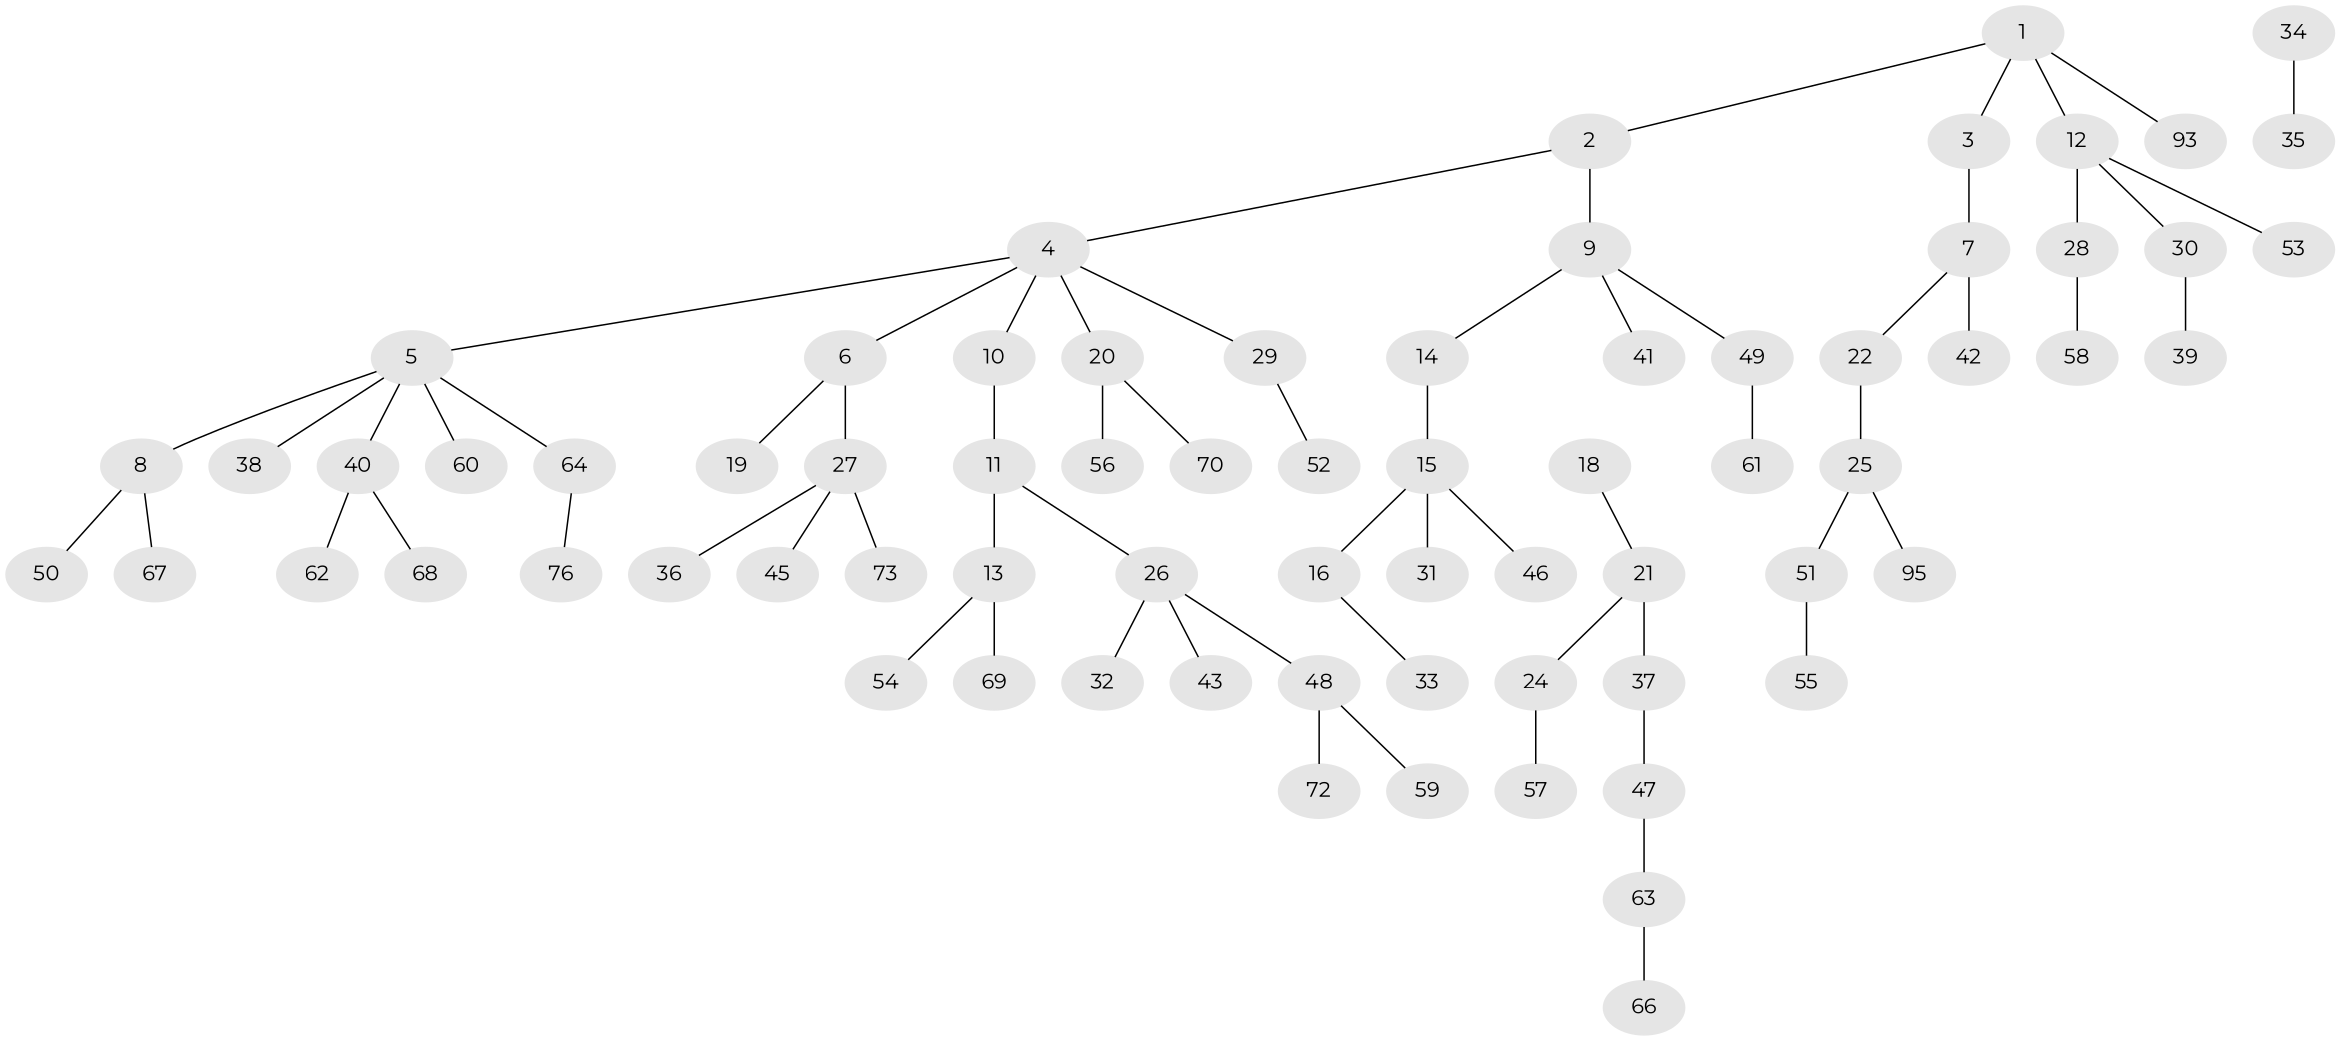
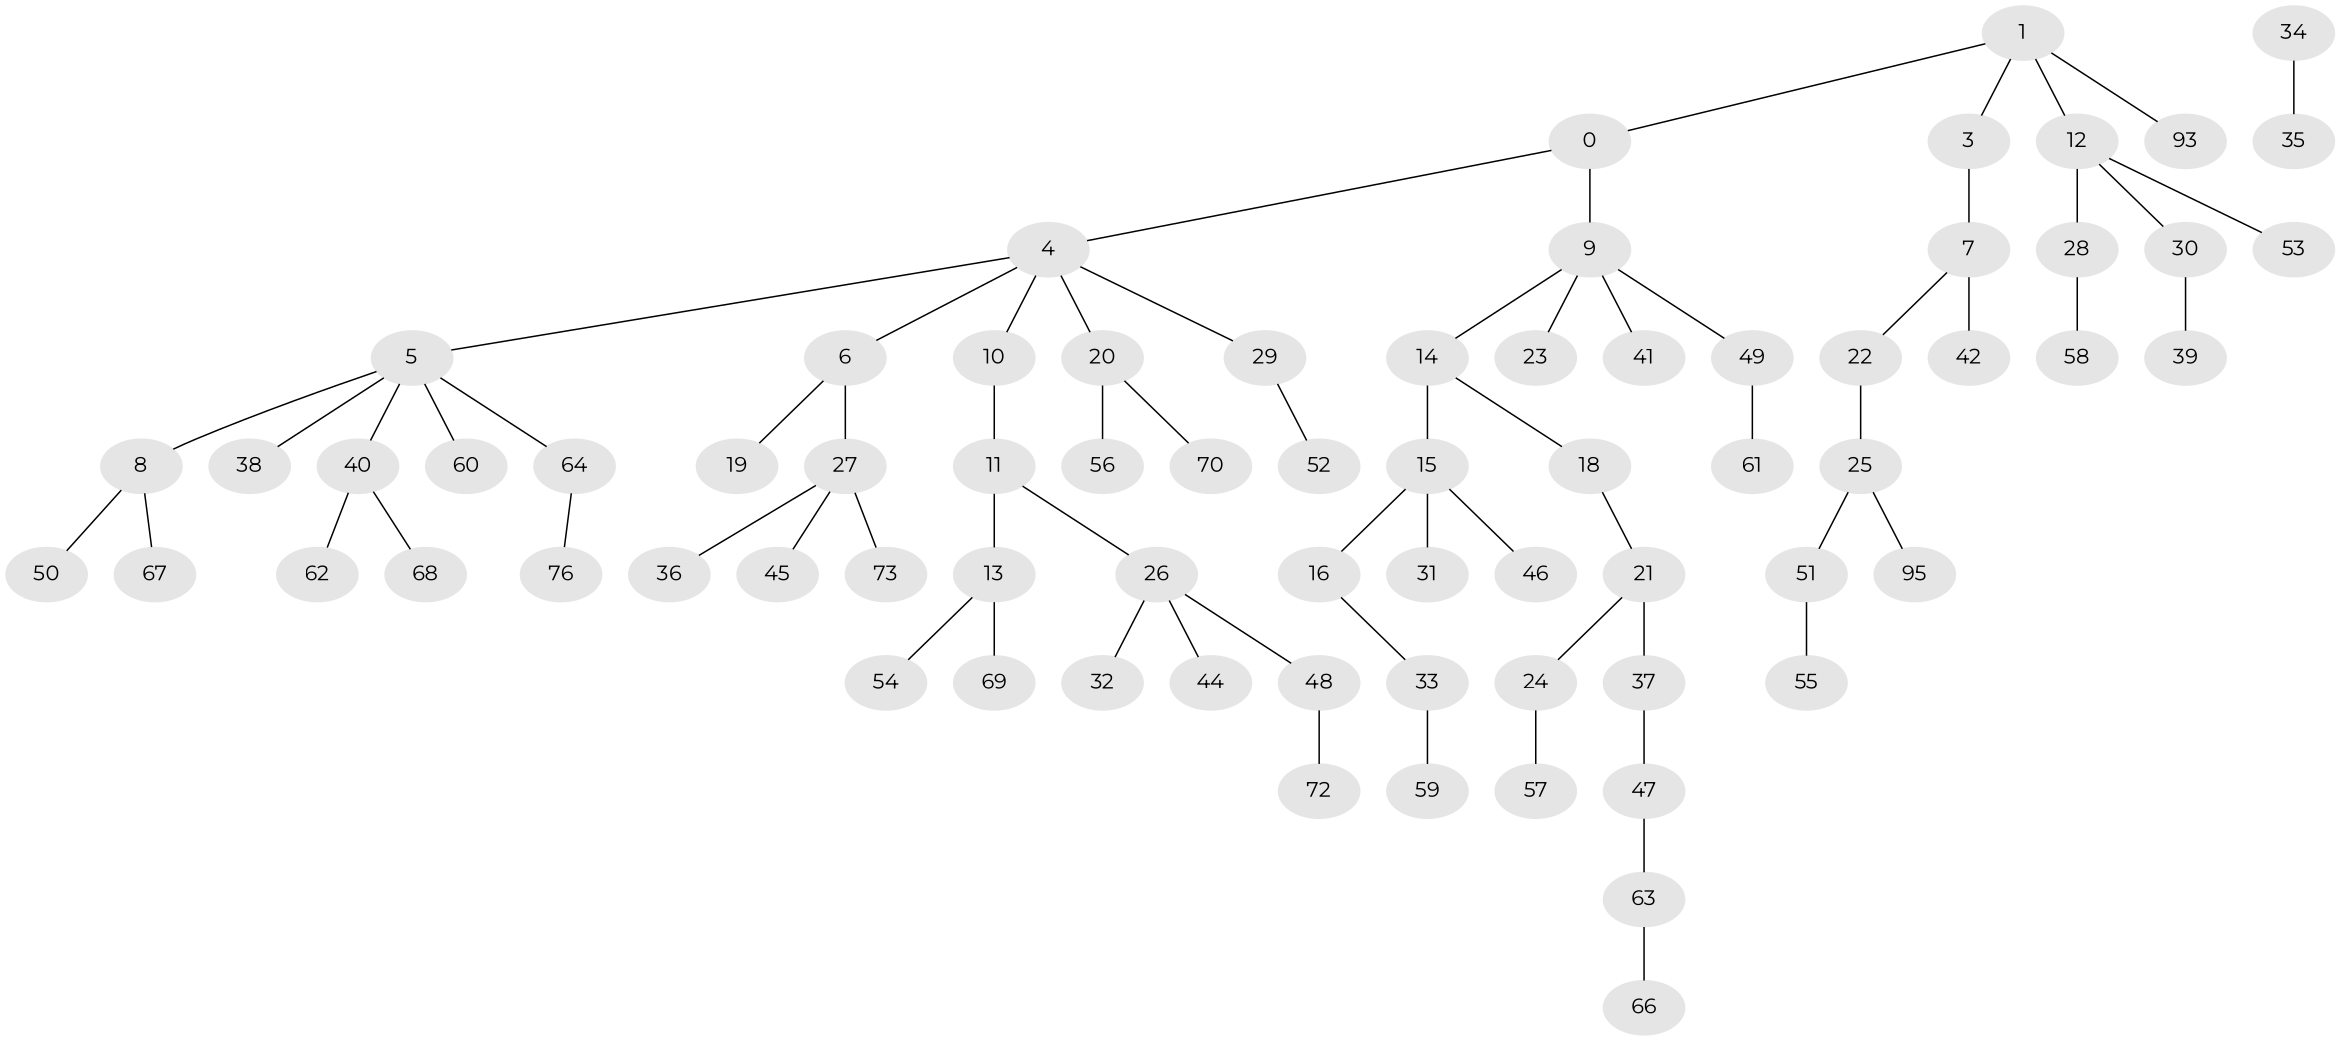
(1590, 141) -> (1590, 141)
none -> (1536, 358)
none -> (1509, 412)
(1211, 683) -> (1211, 683)
(1373, 737) -> (1427, 737)
